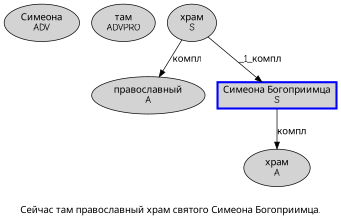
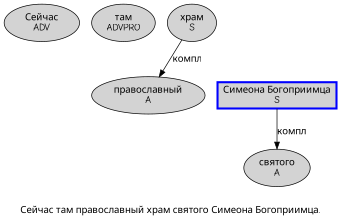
(42, 23) -> (42, 23)
(232, 57) -> none
(277, 168) -> (277, 168)
